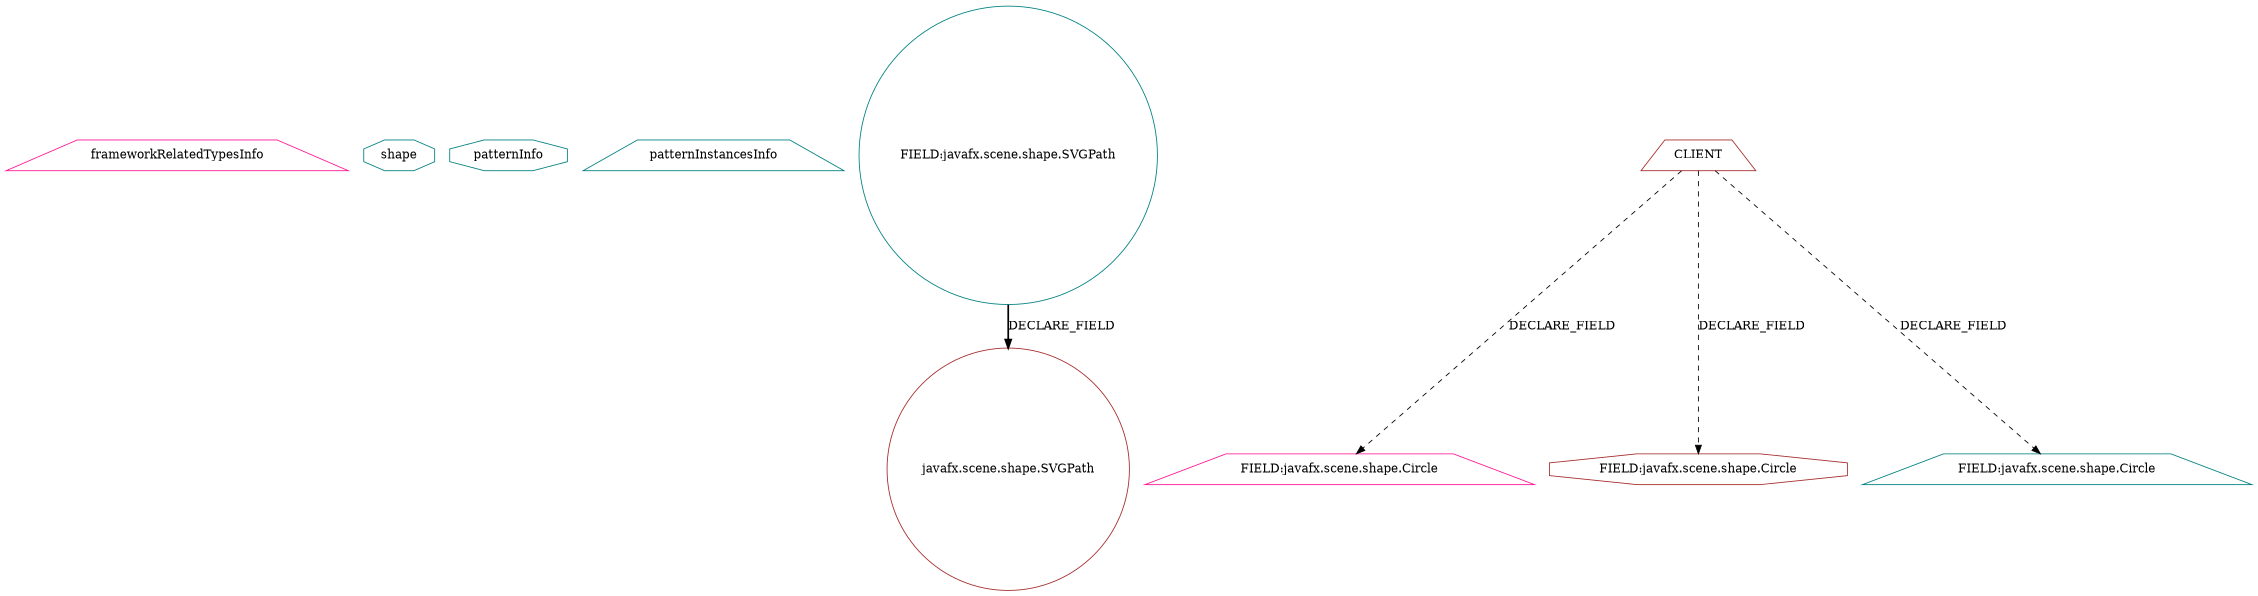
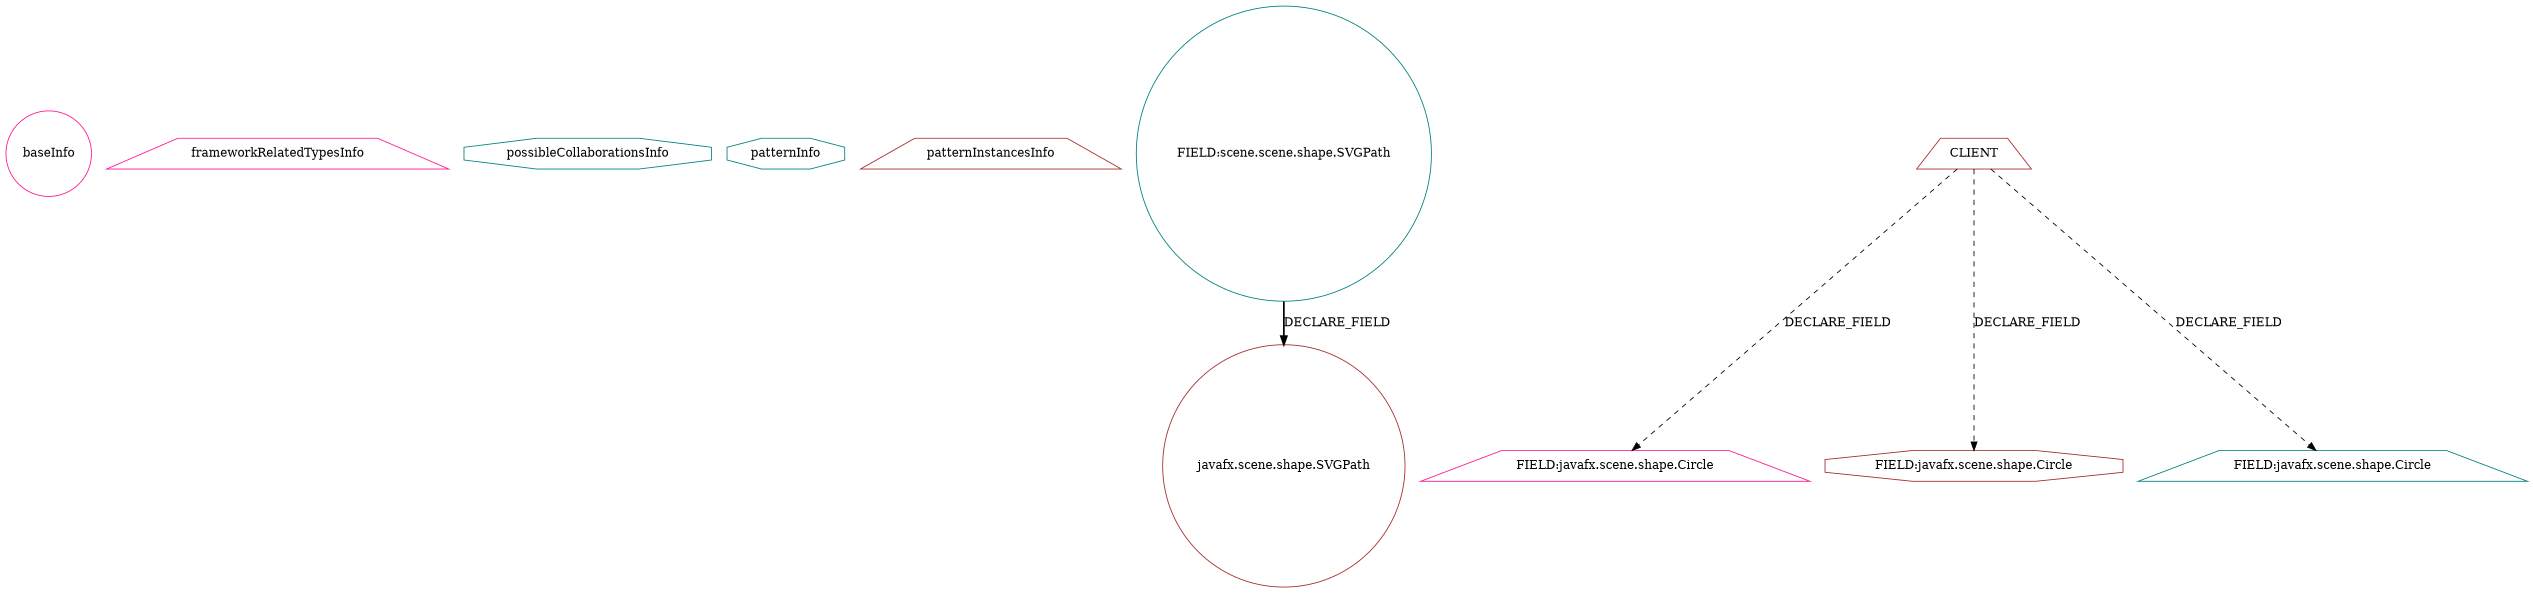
none -> (49, 154)
(399, 155) -> (588, 154)
(714, 155) -> (991, 154)
(1008, 155) -> (1284, 154)
